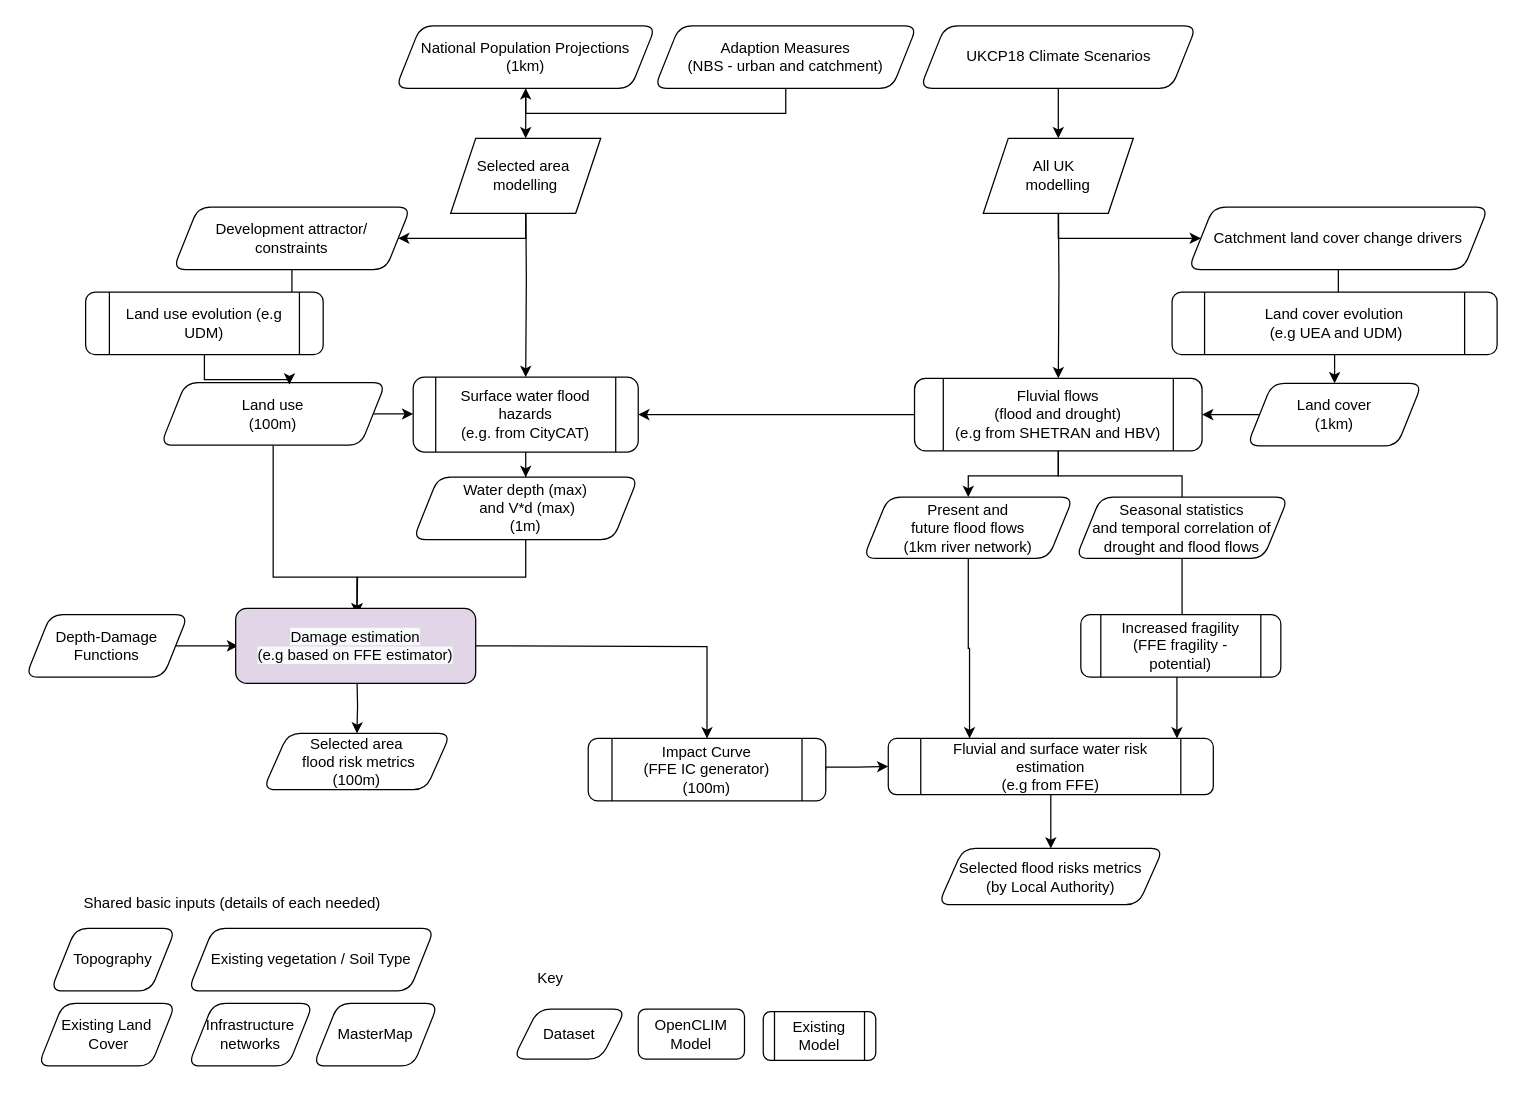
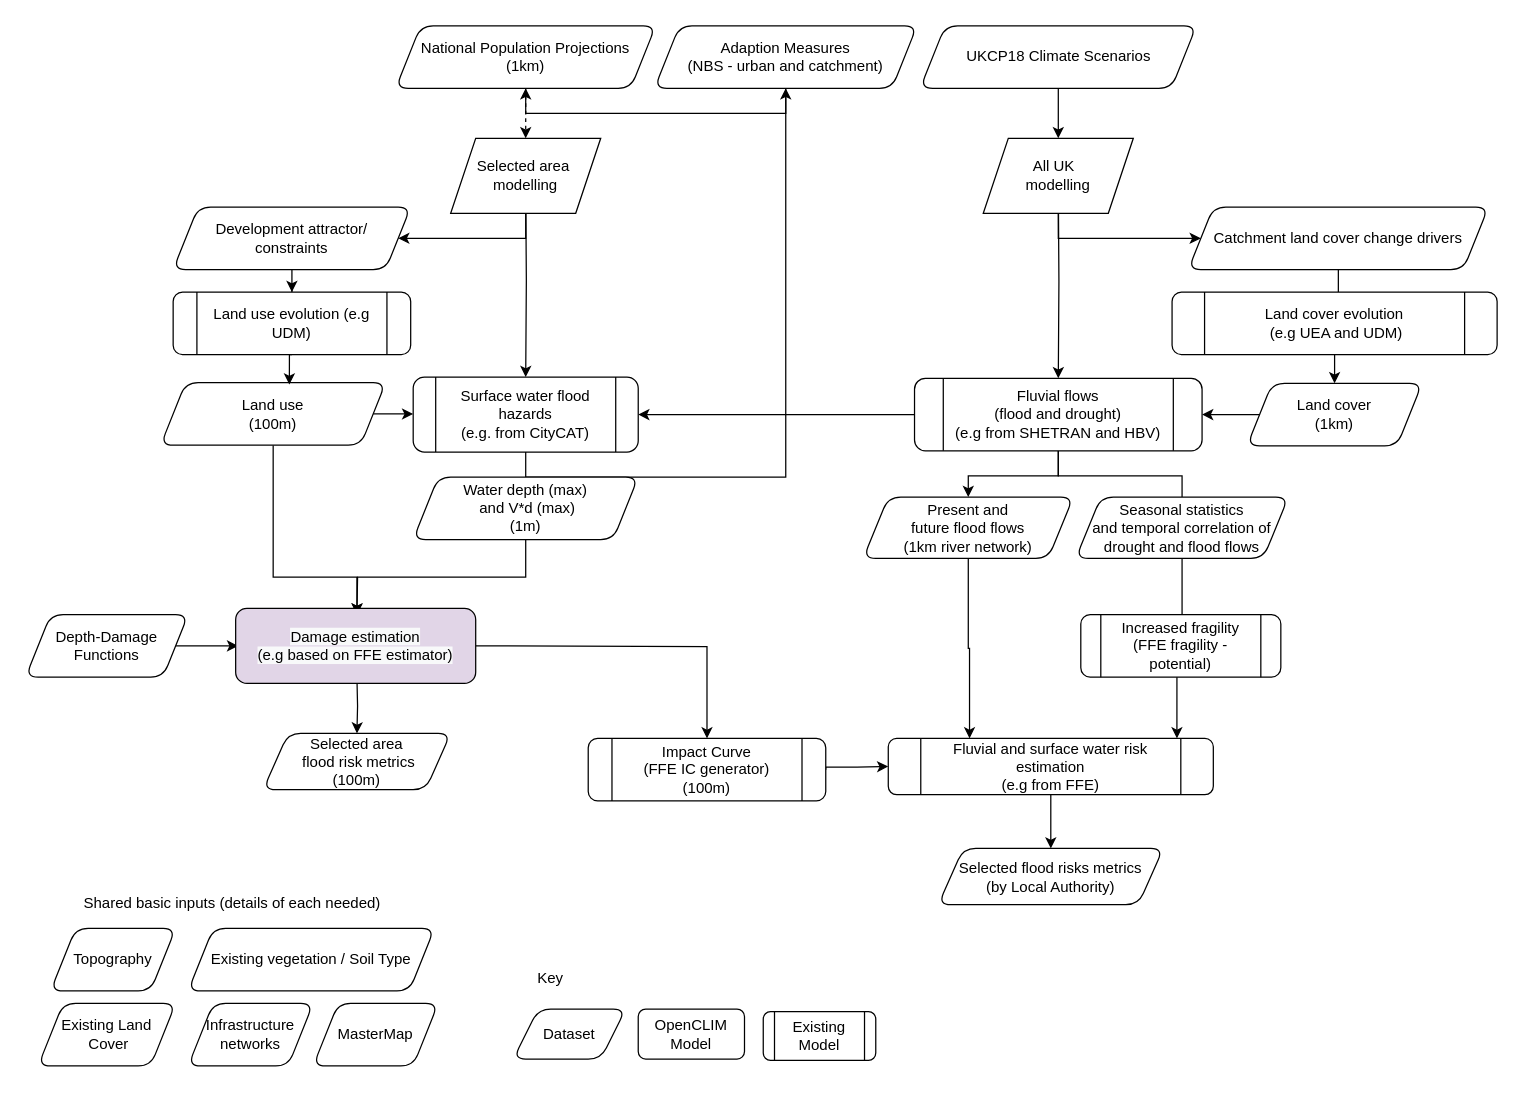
(526, 121) -> (526, 121)
(204, 323) -> (292, 323)
(526, 476) -> (786, 375)
